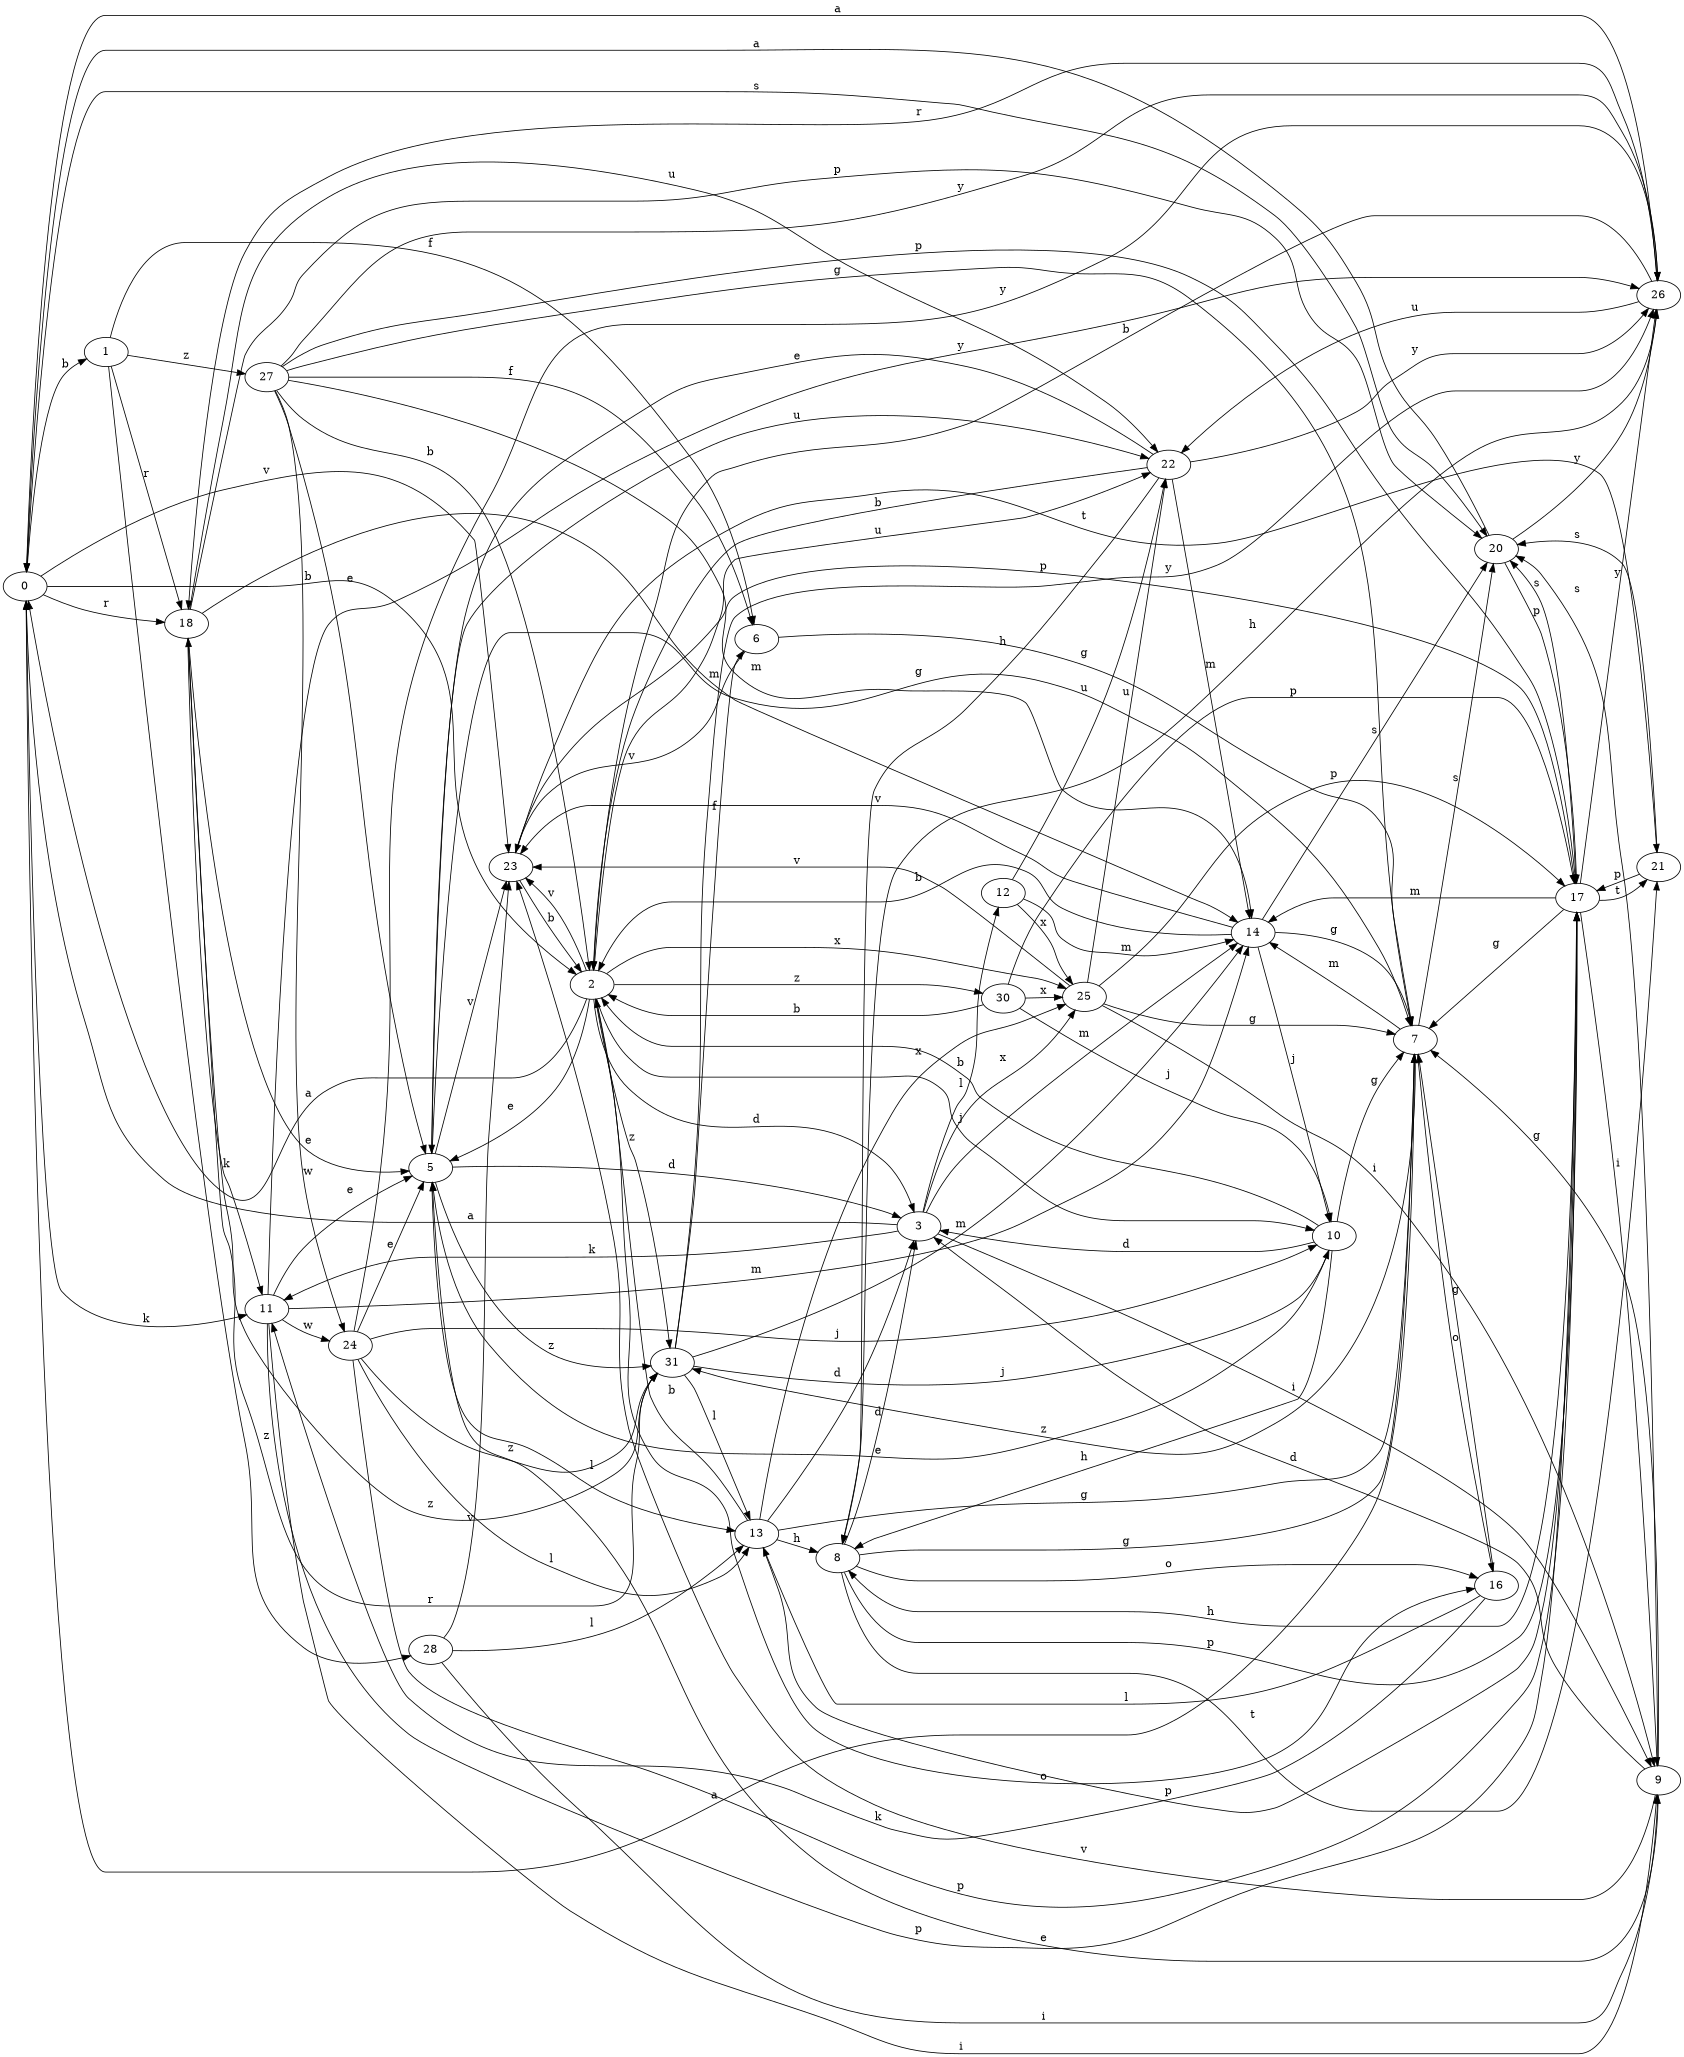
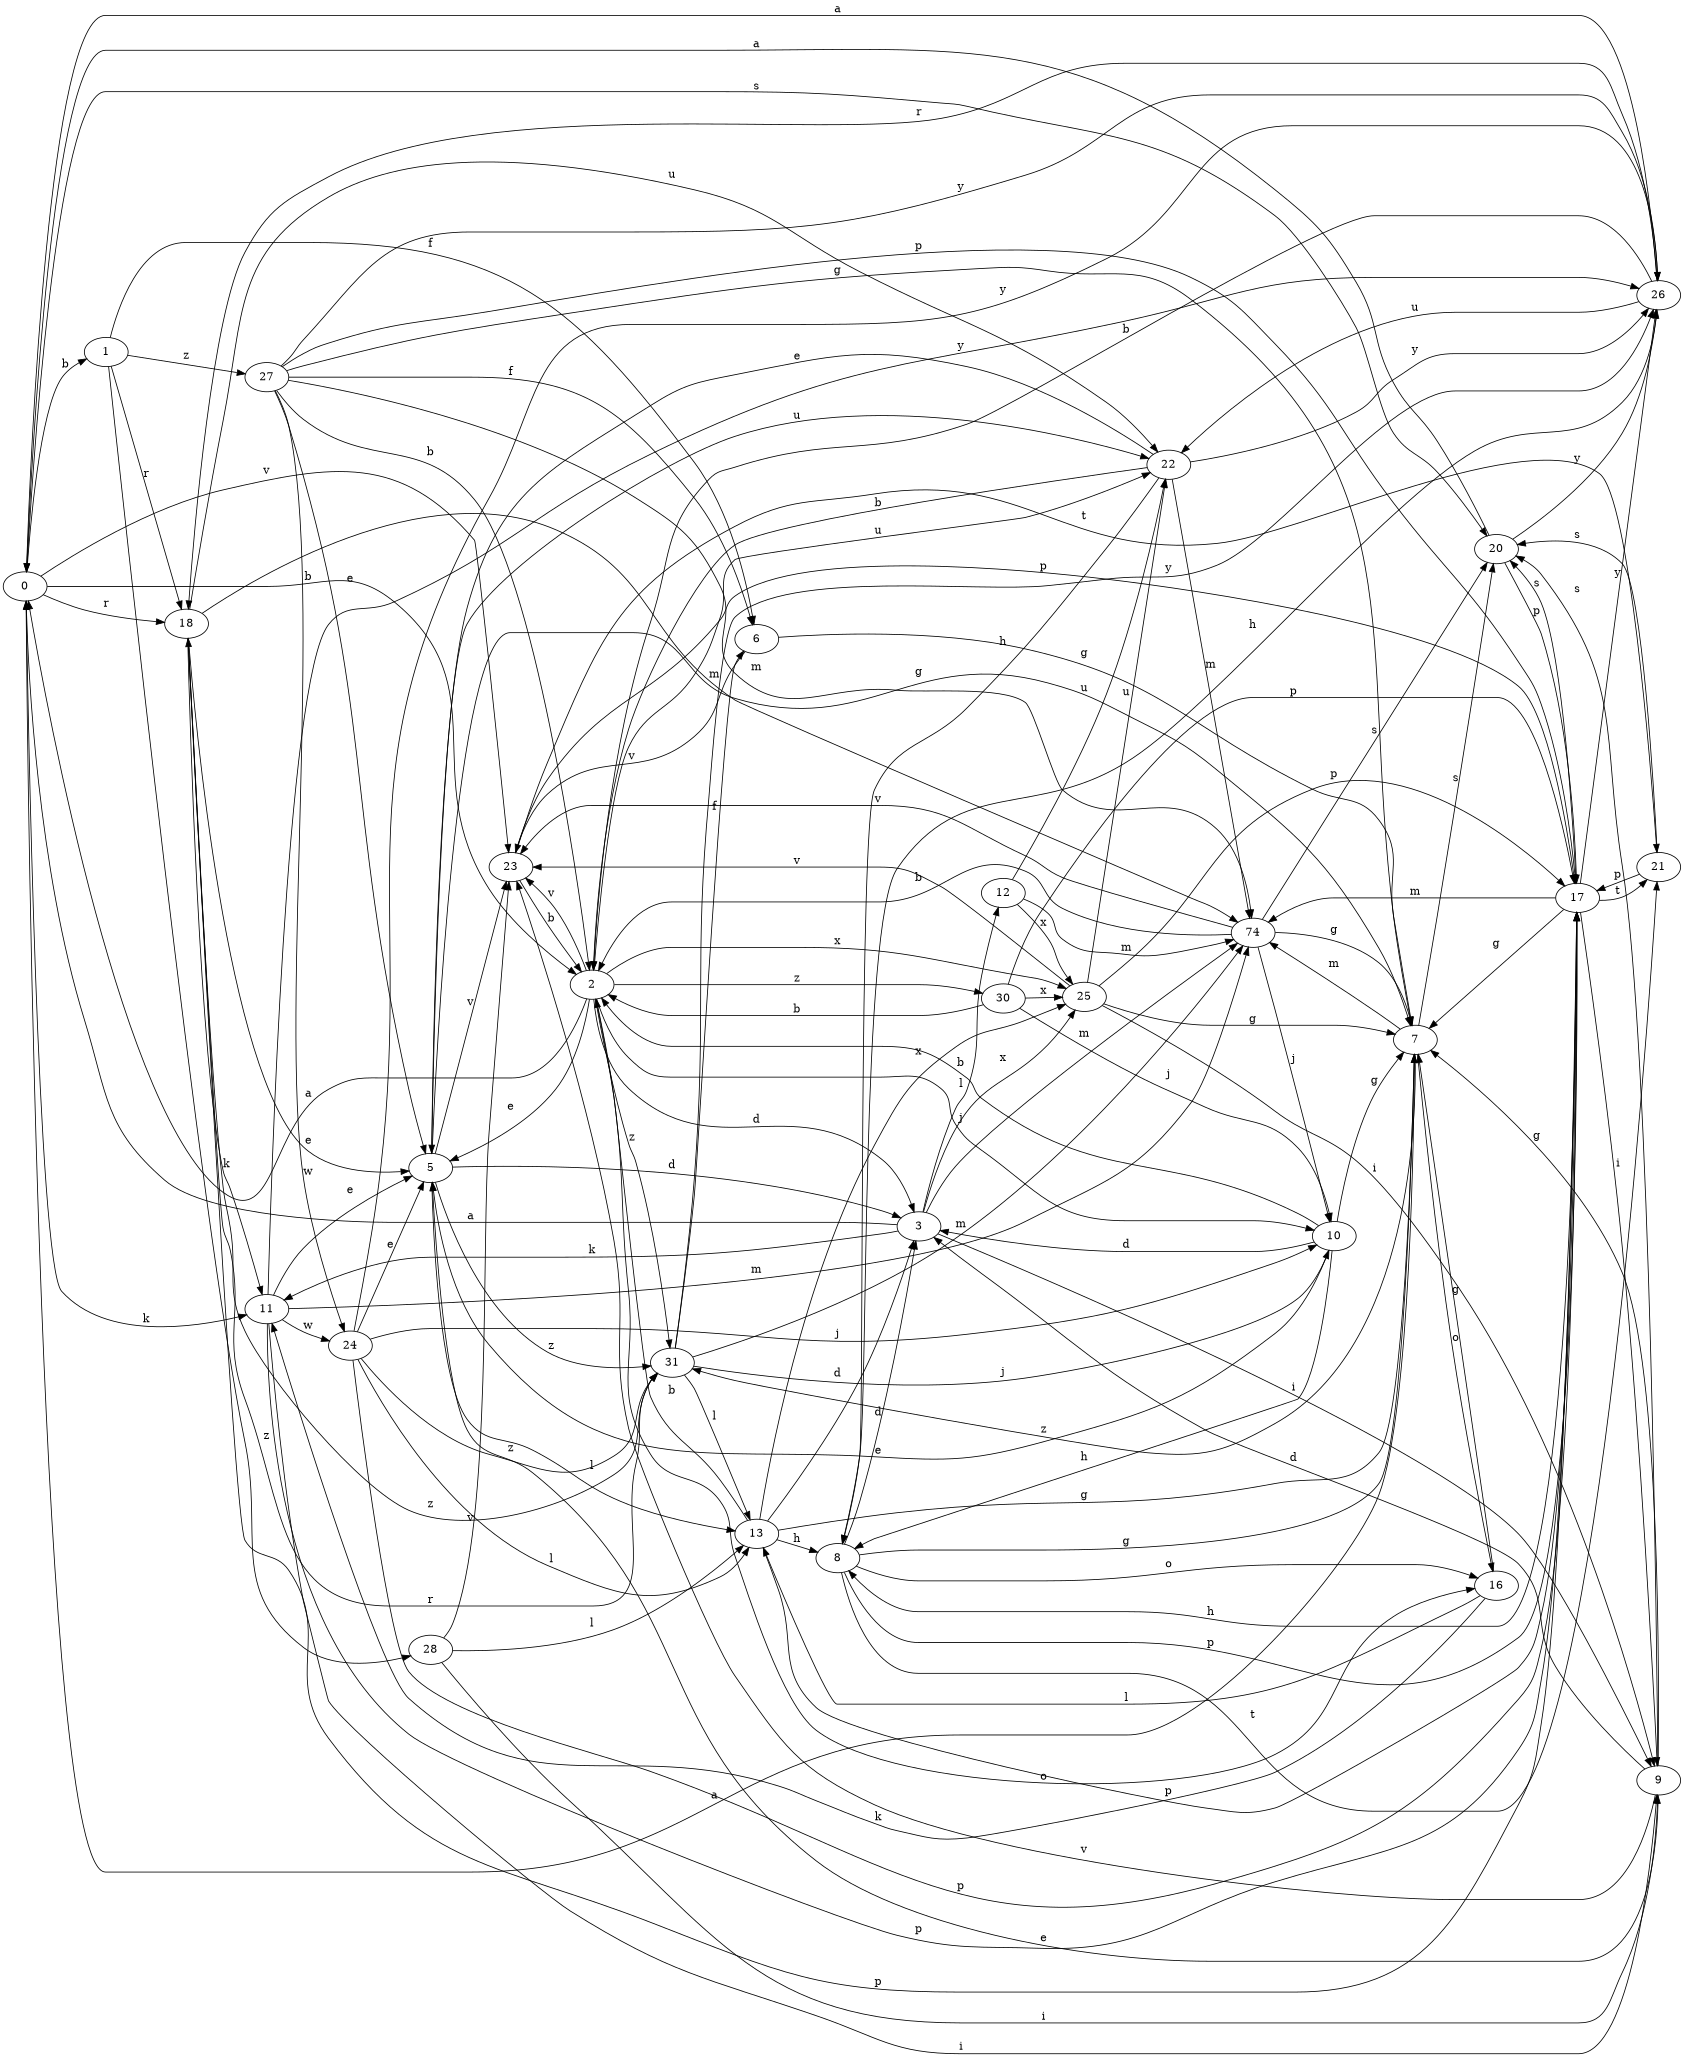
(787, 182) -> (812, 1979)
(1253, 933) -> (1253, 933)
